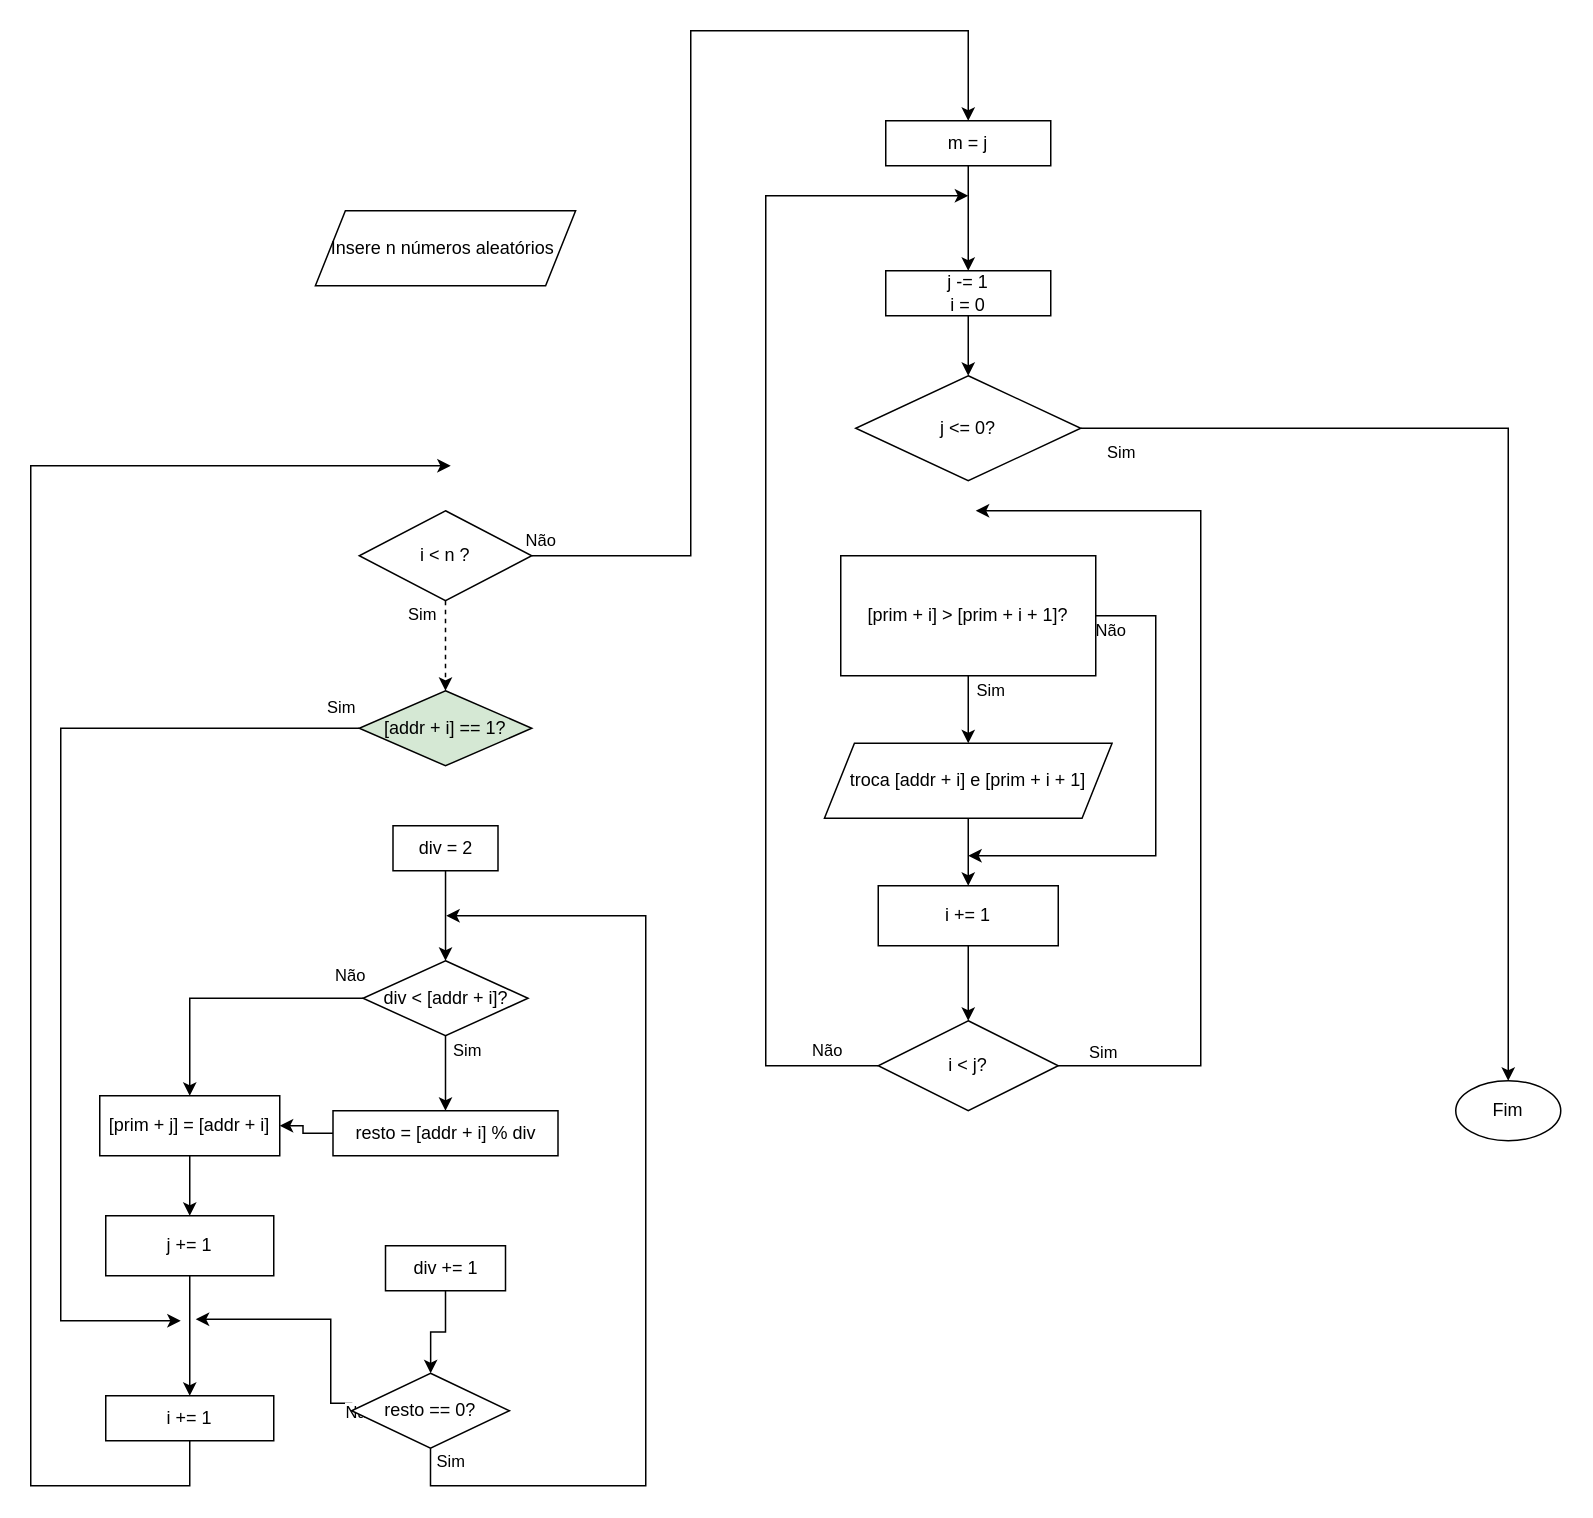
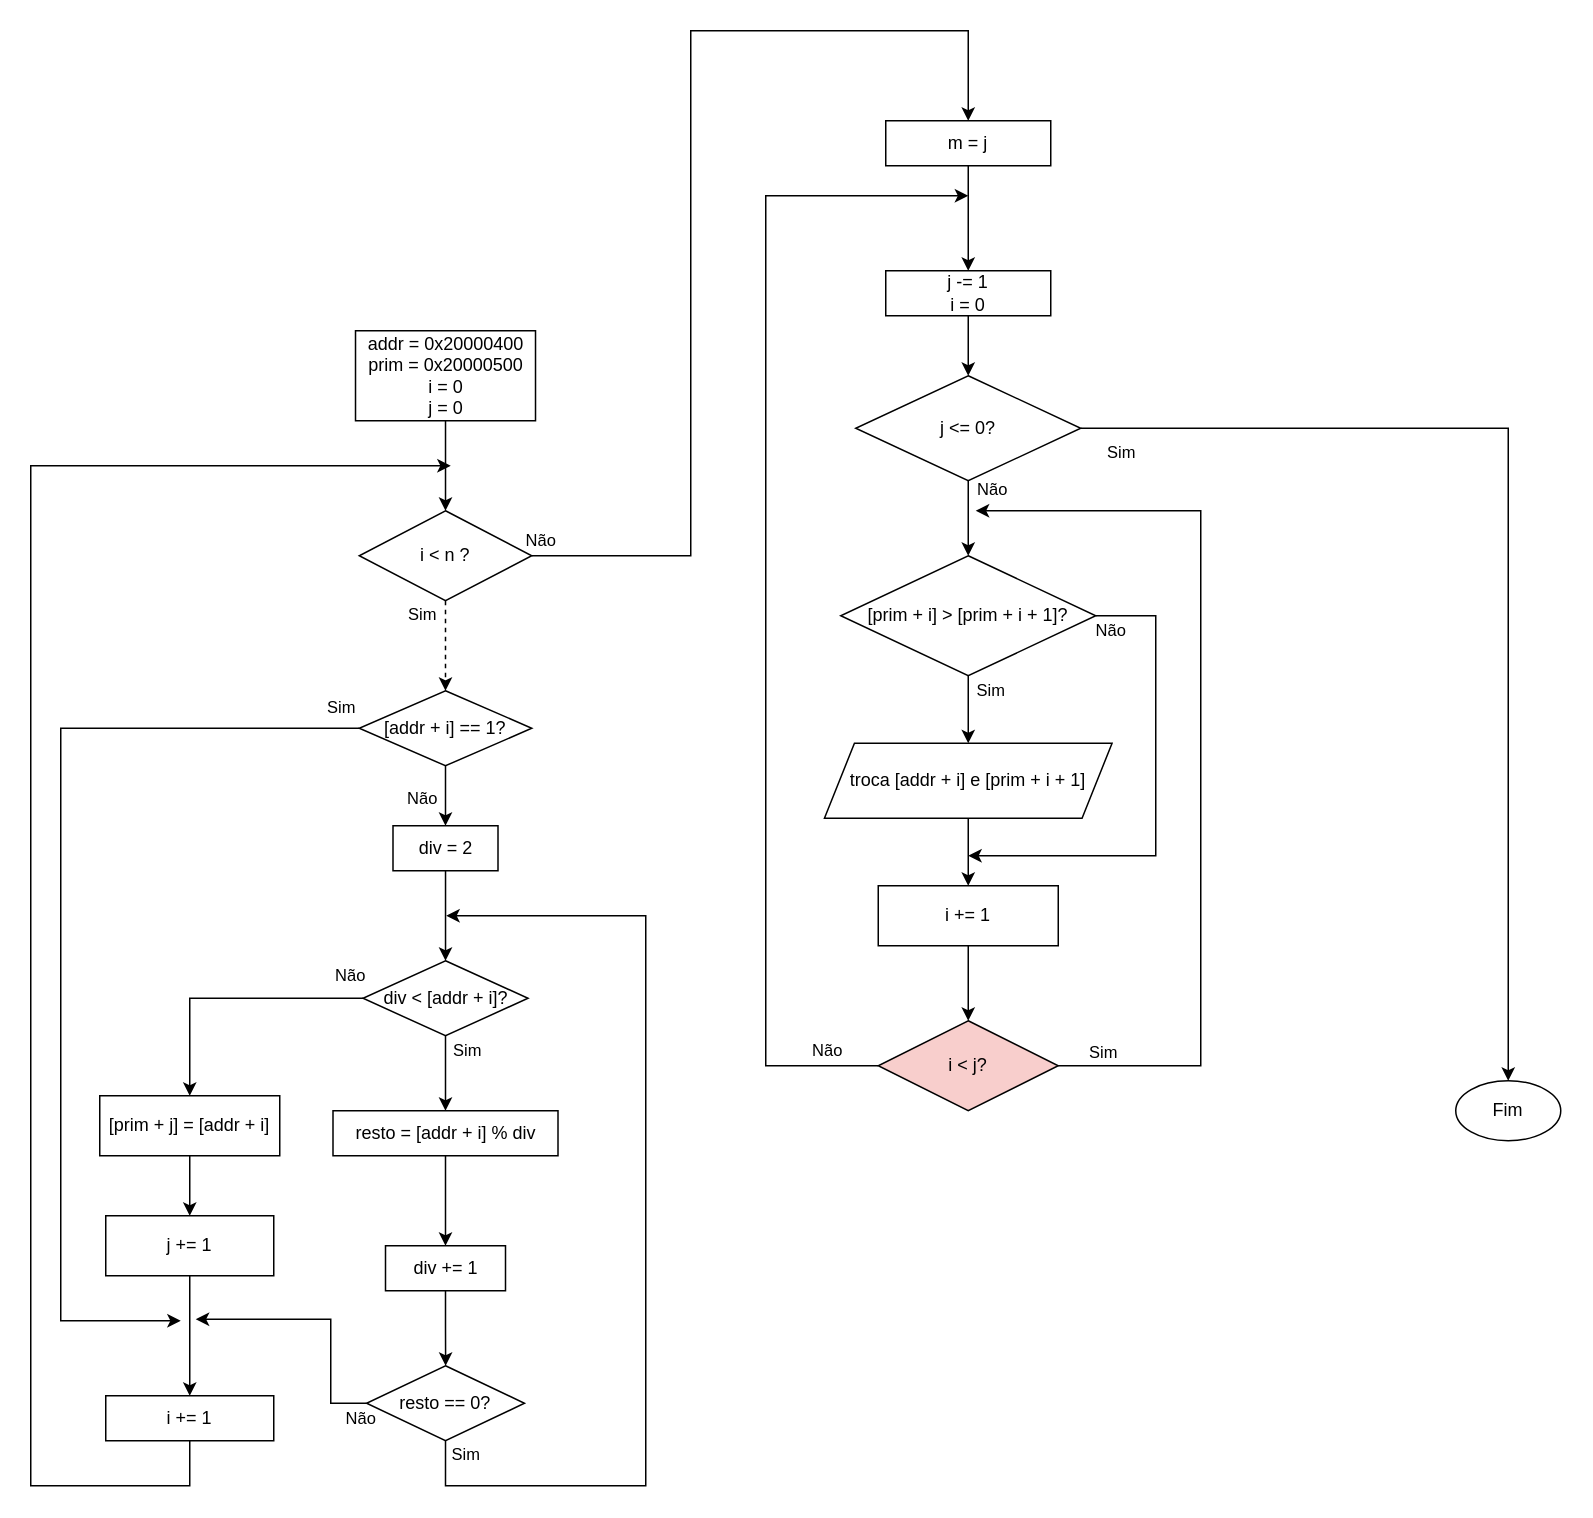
(445, 248) -> none
none -> (446, 376)
none -> (446, 461)
none -> (968, 513)
(968, 616) -> (968, 616)
(446, 728) -> (446, 728)
none -> (446, 791)
(968, 1066) -> (968, 1066)
(308, 1133) -> (446, 1196)
(431, 1411) -> (446, 1403)
